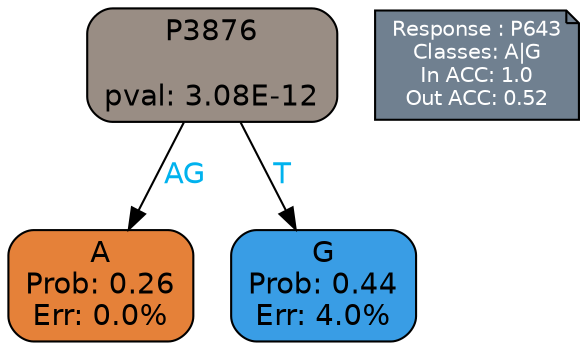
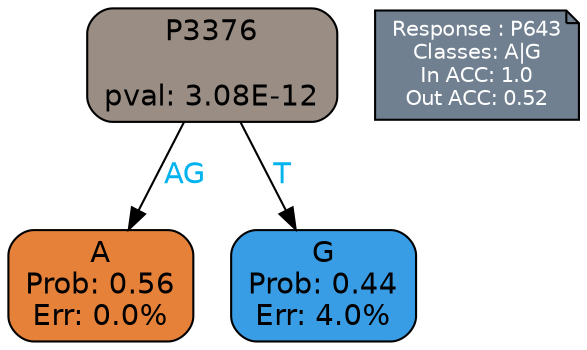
(212, 65) -> (212, 65)
(101, 286) -> (101, 286)
